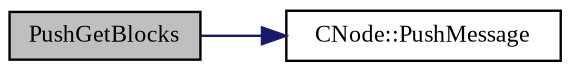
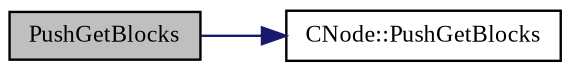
(424, 36) -> (424, 36)
